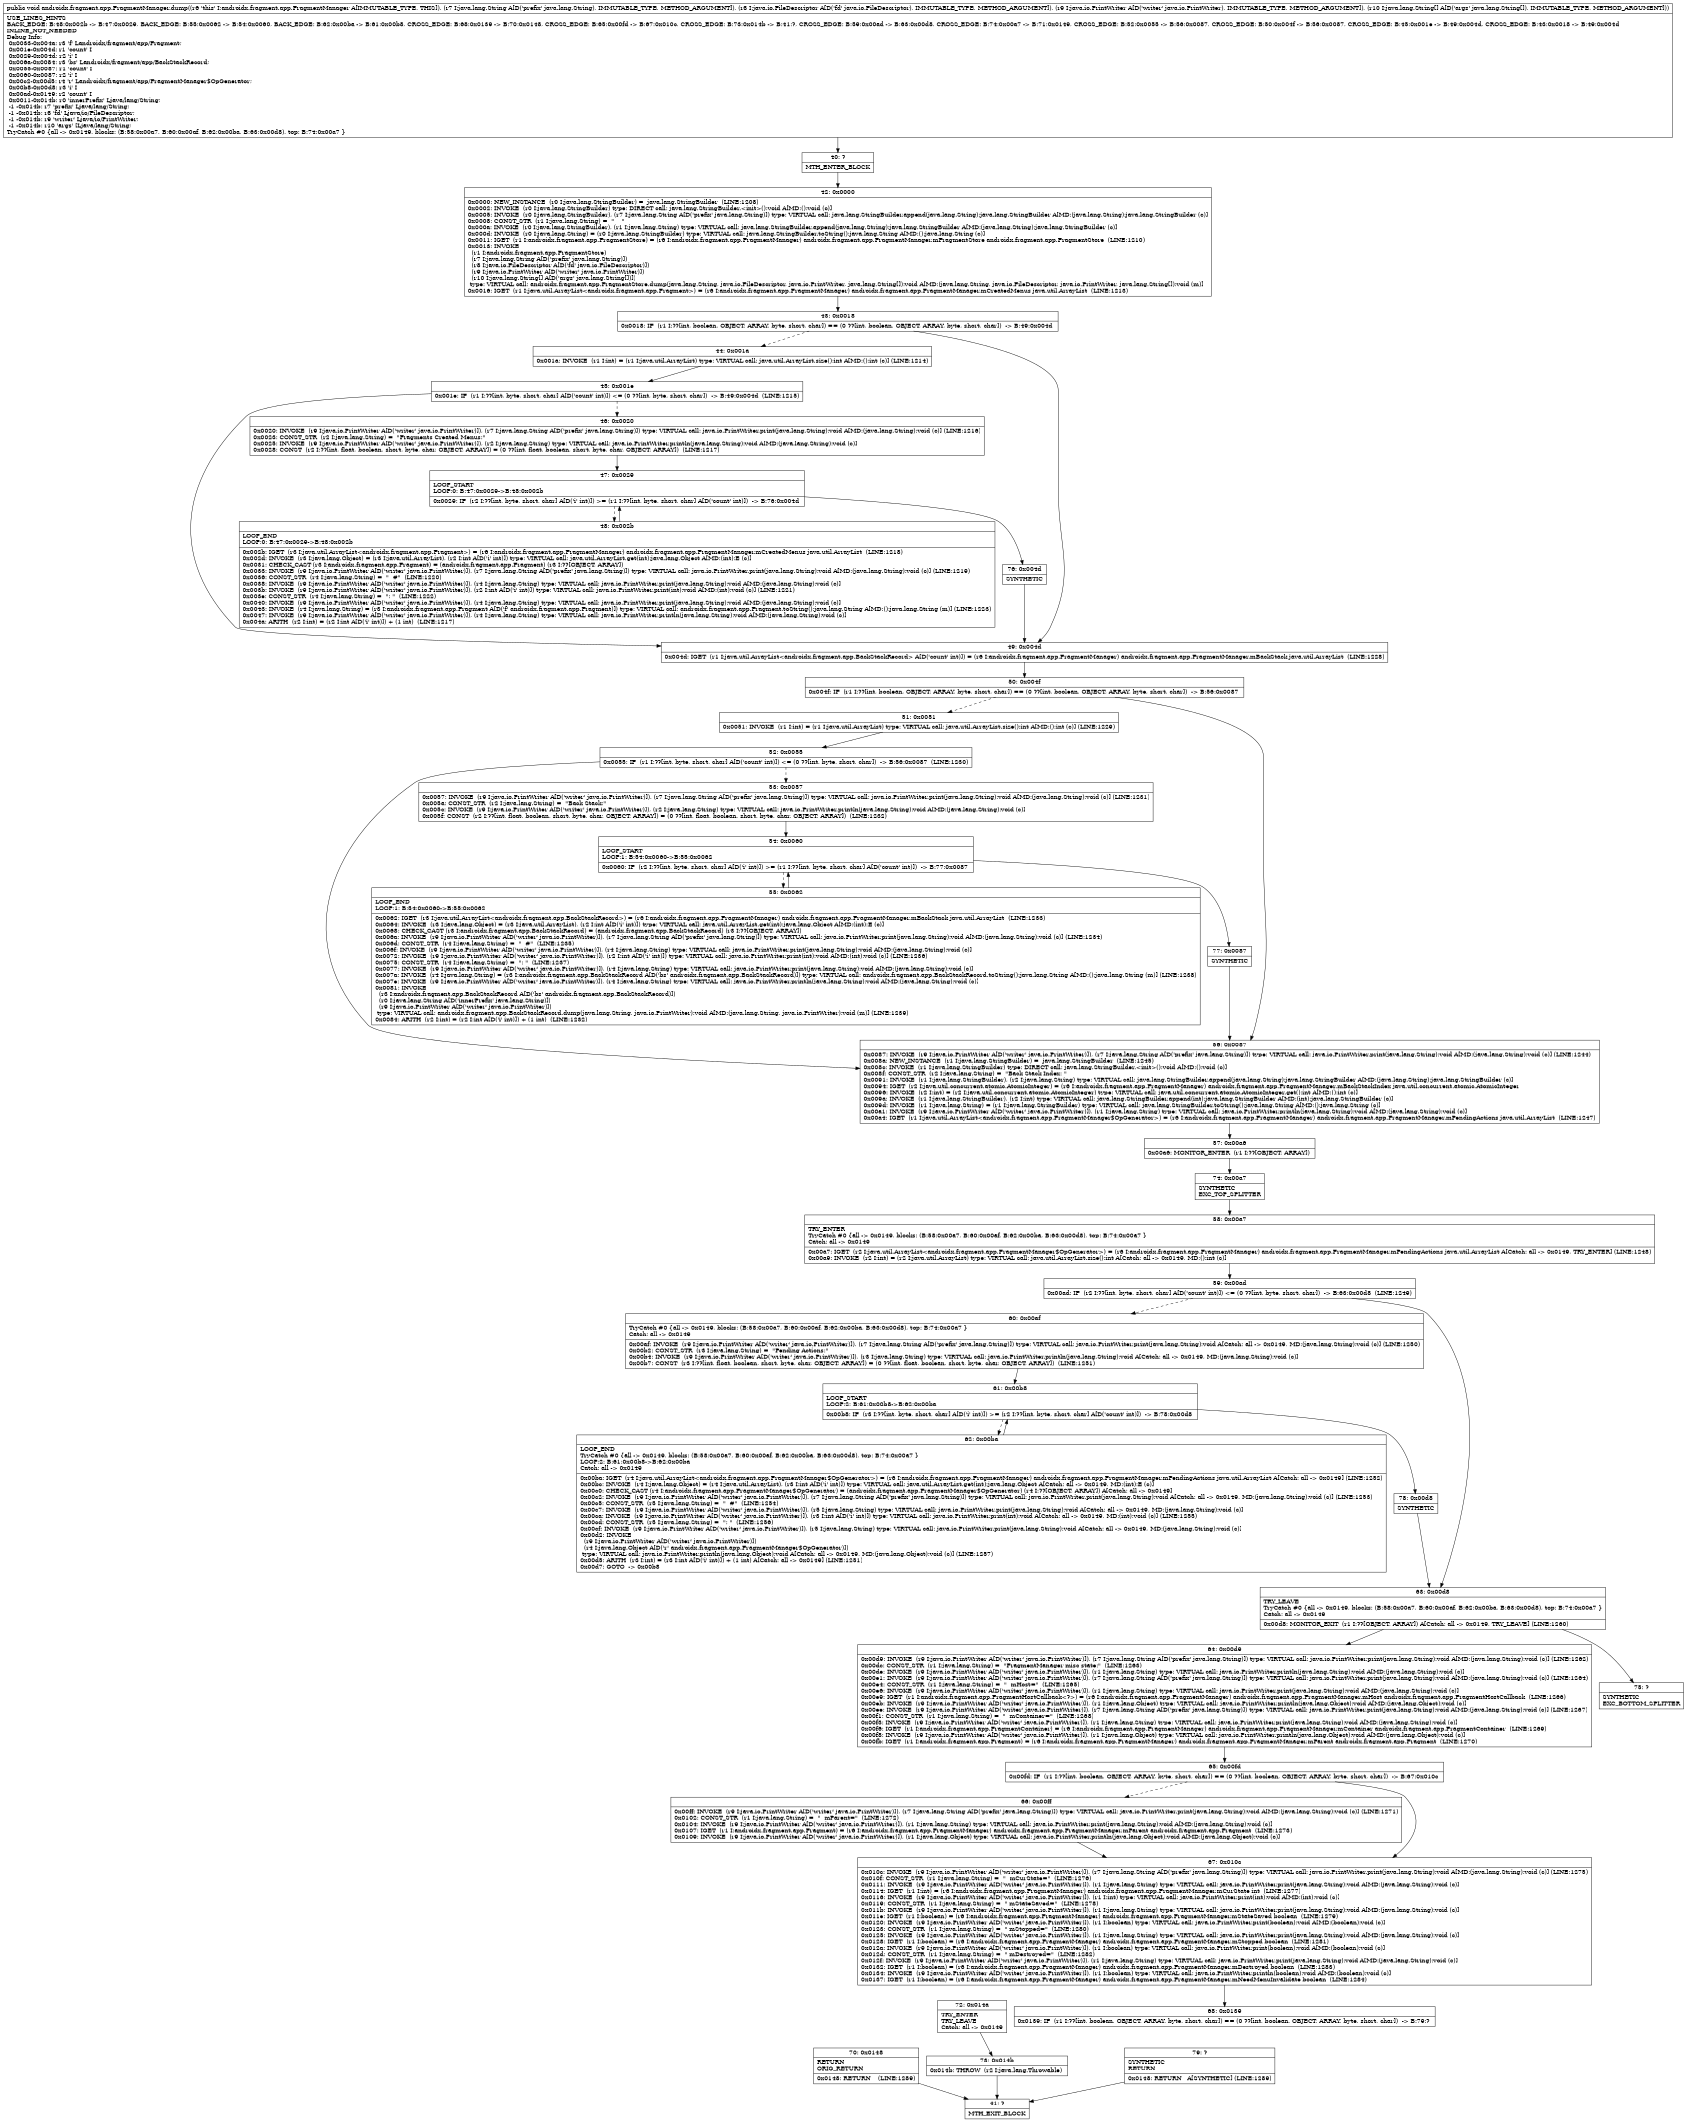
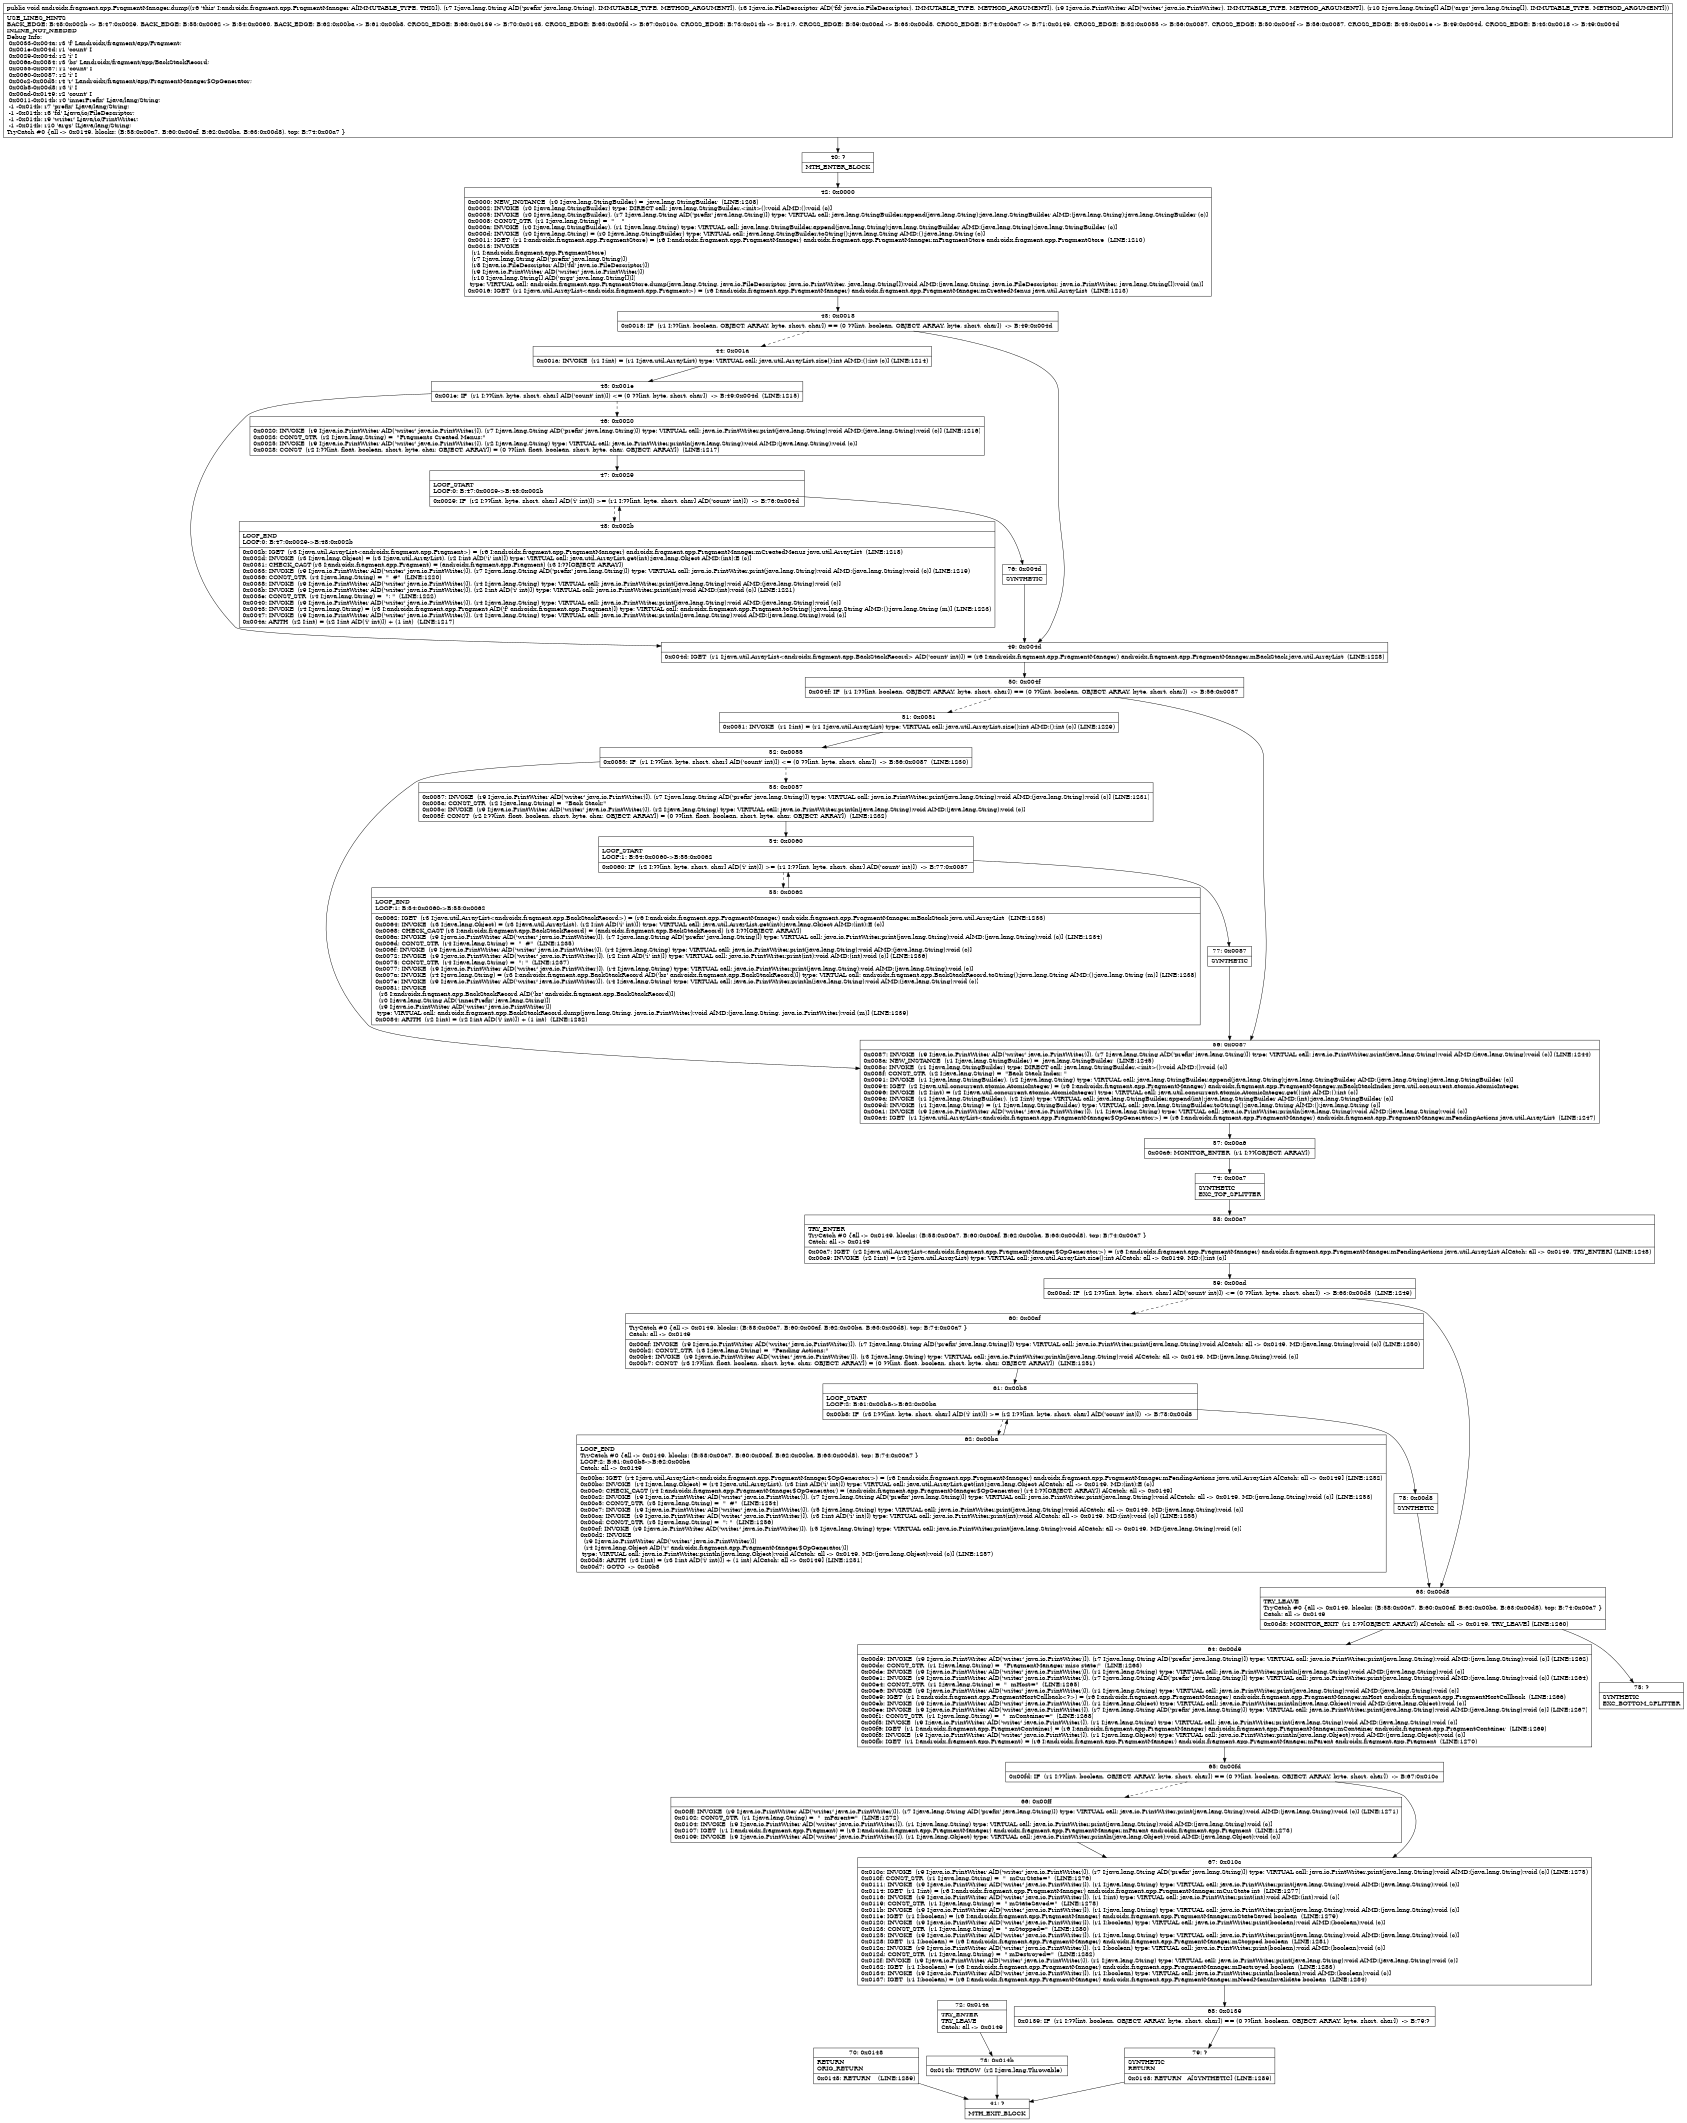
none -> (1215, 2035)
